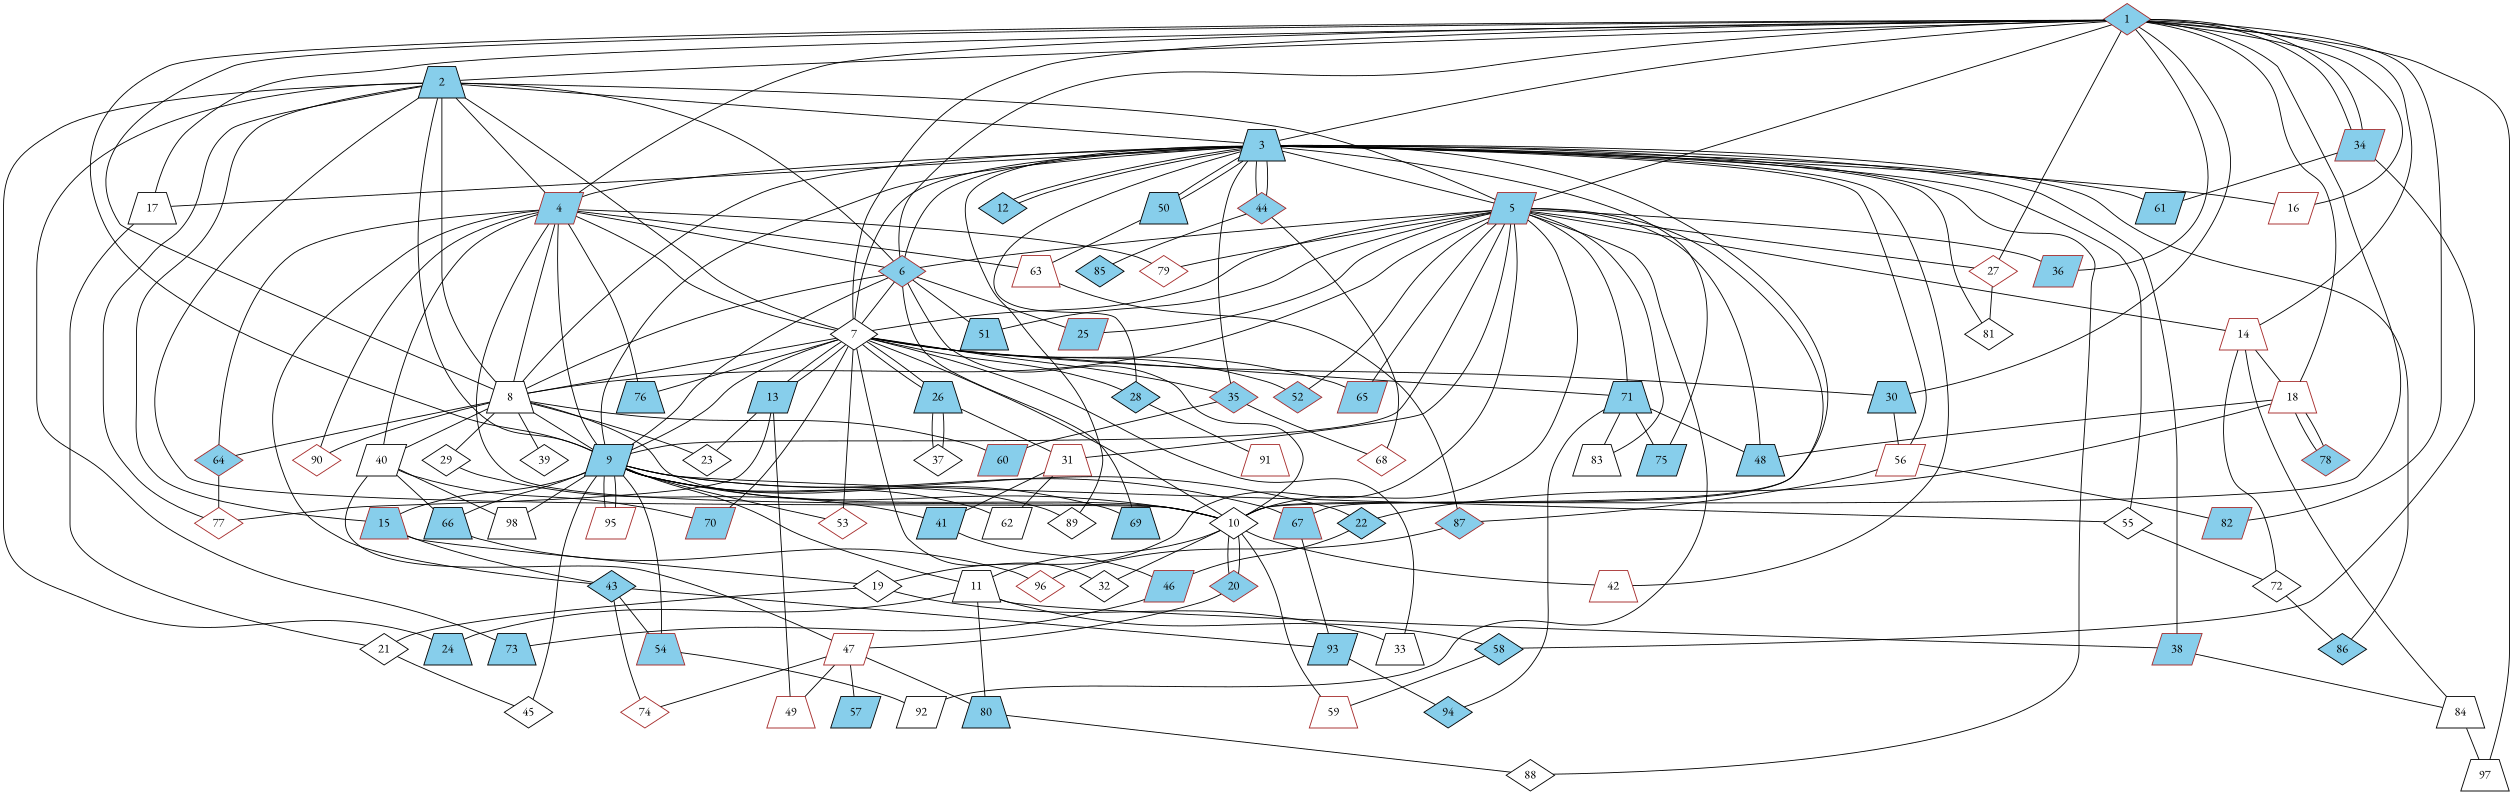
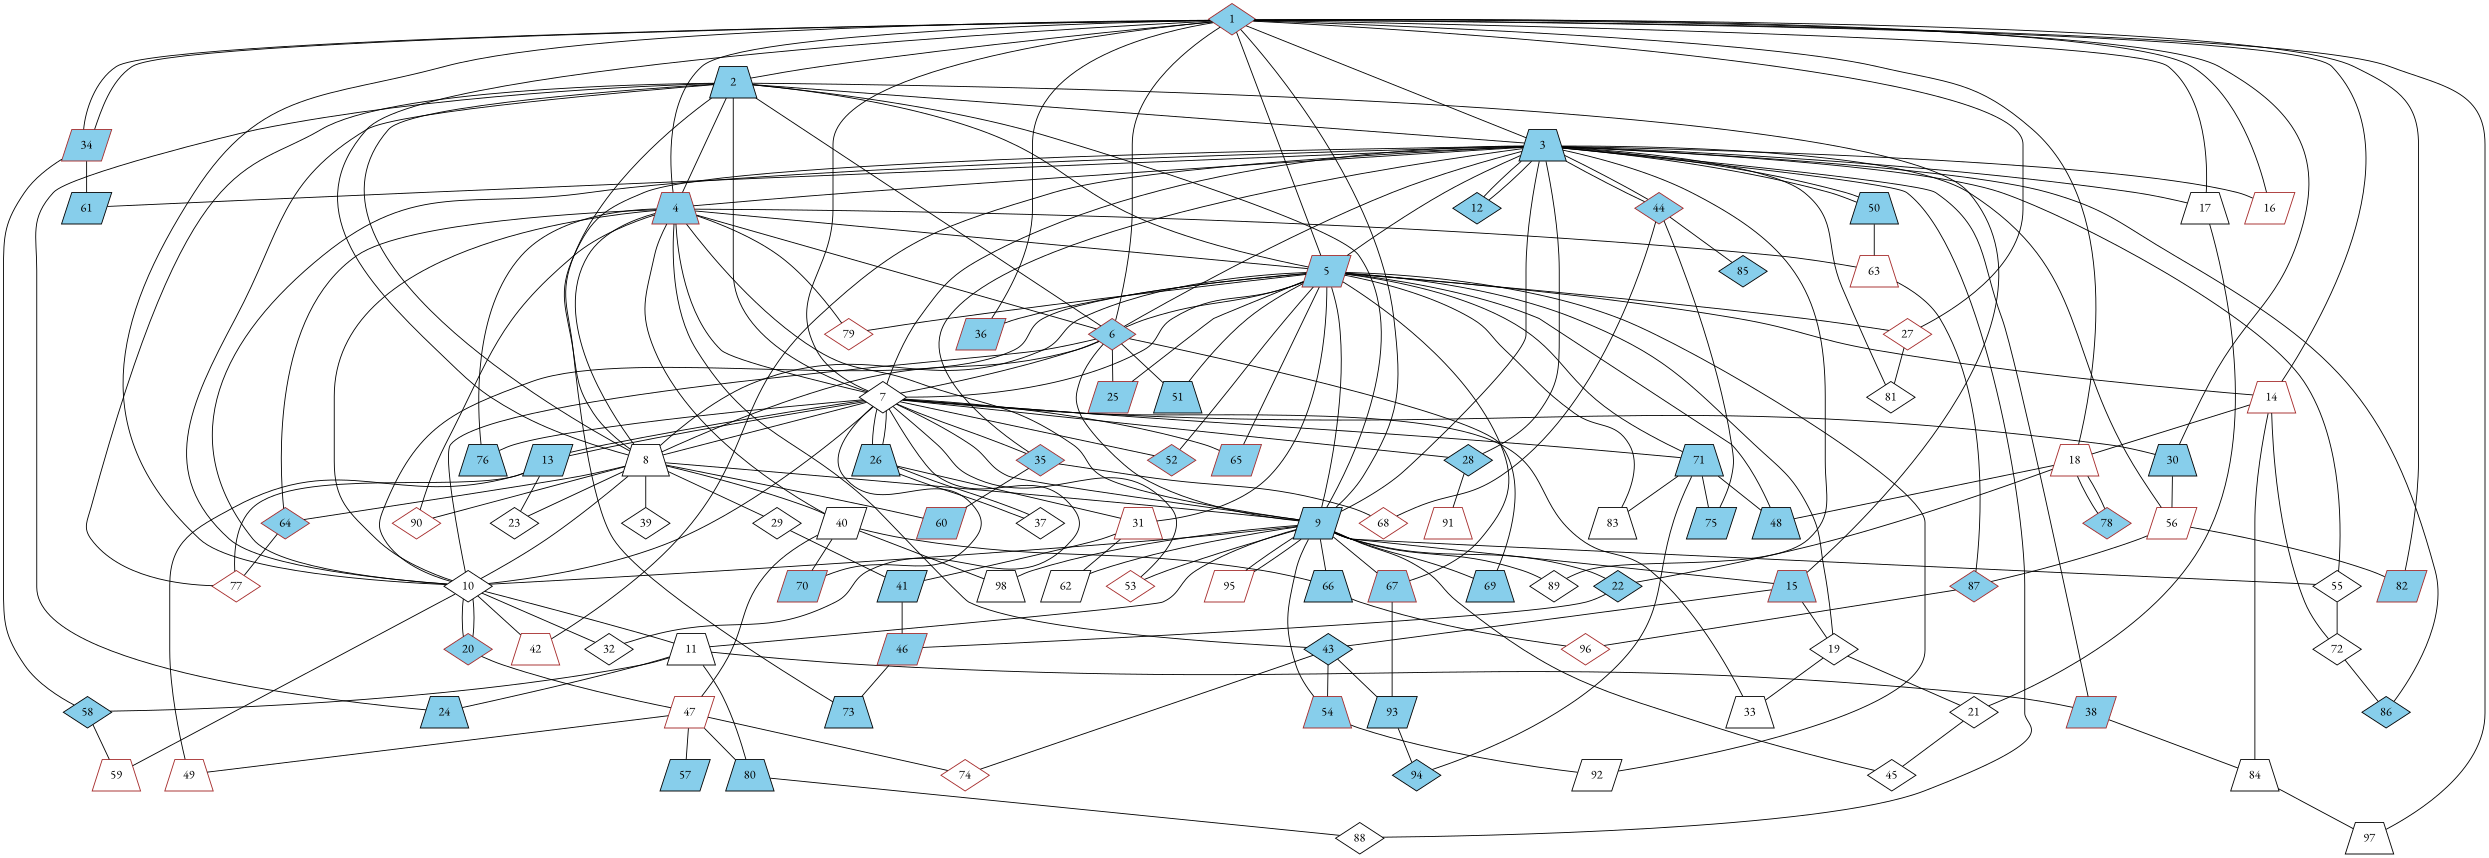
(1590, 201) -> (1711, 355)
(559, 208) -> (676, 208)
none -> (1002, 240)
